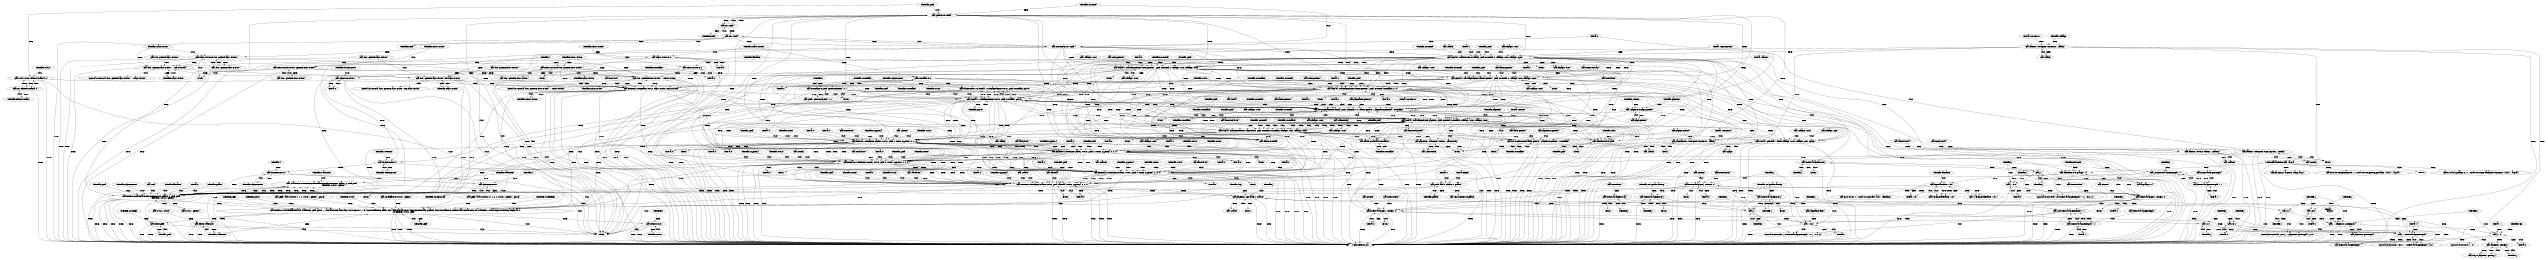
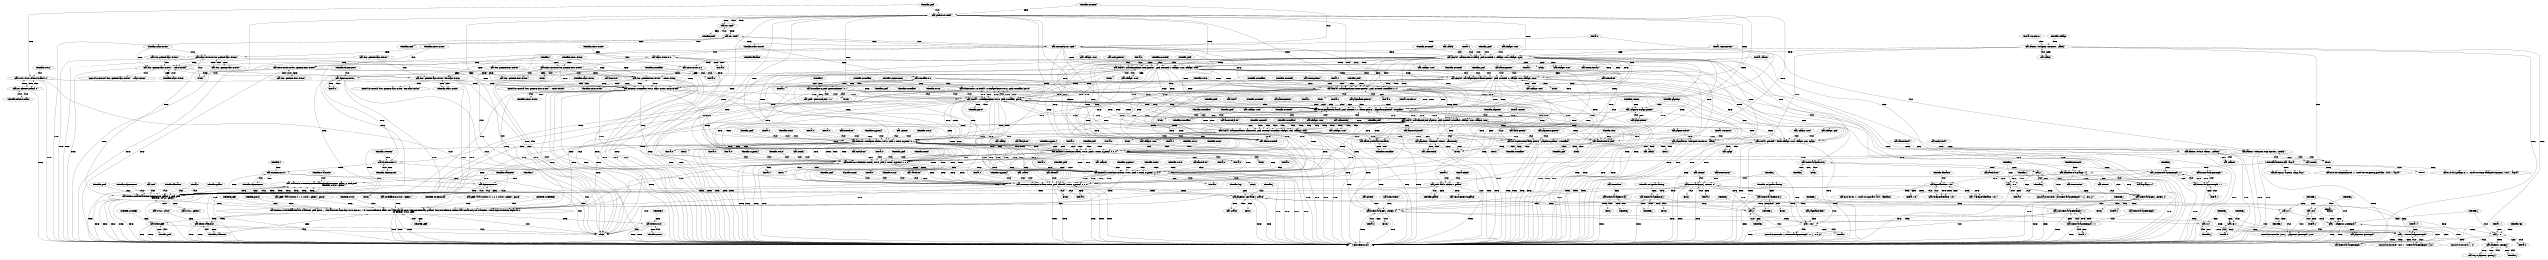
(26, 94) -> (26, 94)
none -> (1992, 173)
(2356, 229) -> (2417, 228)
